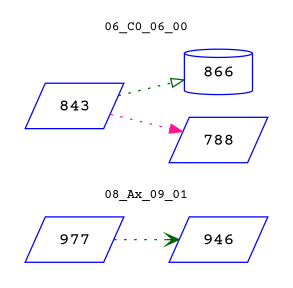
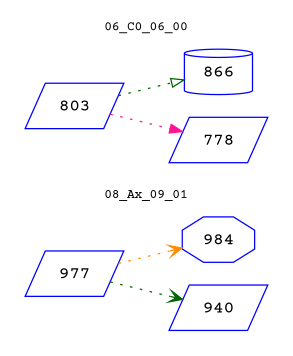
(74, 106) -> (74, 106)
(218, 140) -> (218, 140)
(218, 240) -> (218, 308)
none -> (218, 240)
